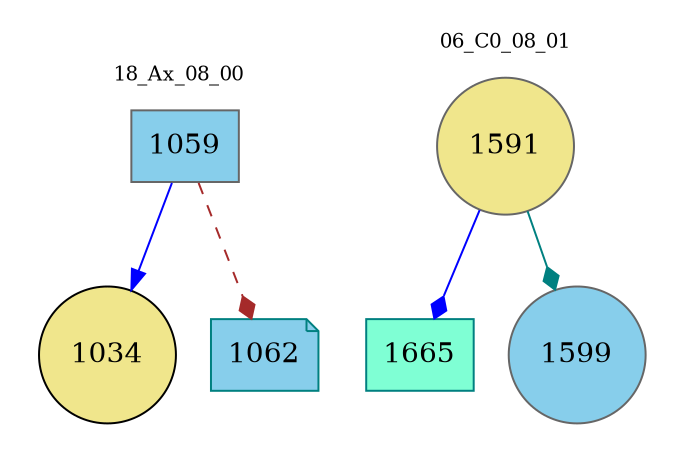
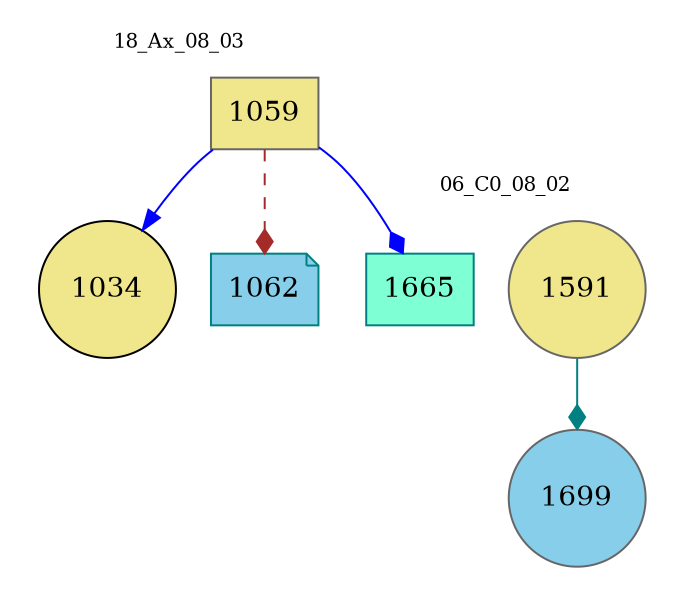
(506, 43) -> (506, 186)
(179, 76) -> (179, 43)
(185, 146) -> (265, 113)
(462, 253) -> (362, 190)
(577, 355) -> (577, 498)
